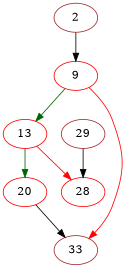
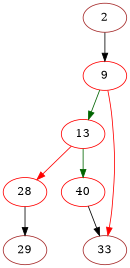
(83, 159) -> (25, 217)
(25, 192) -> (83, 192)
